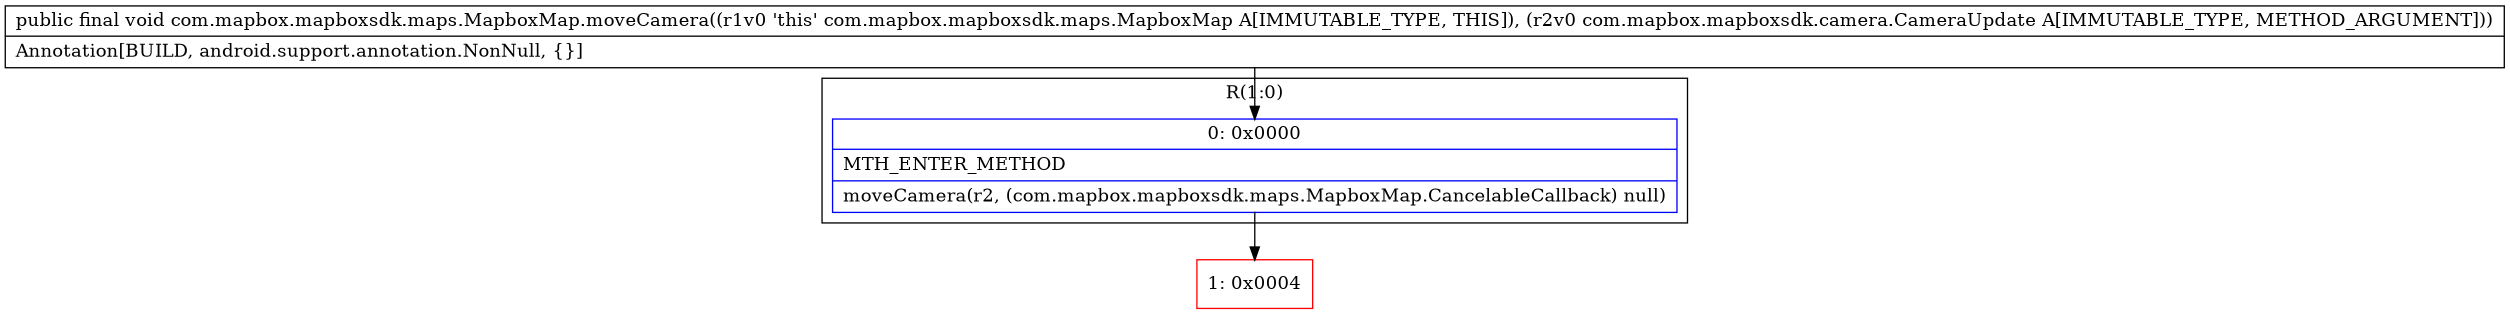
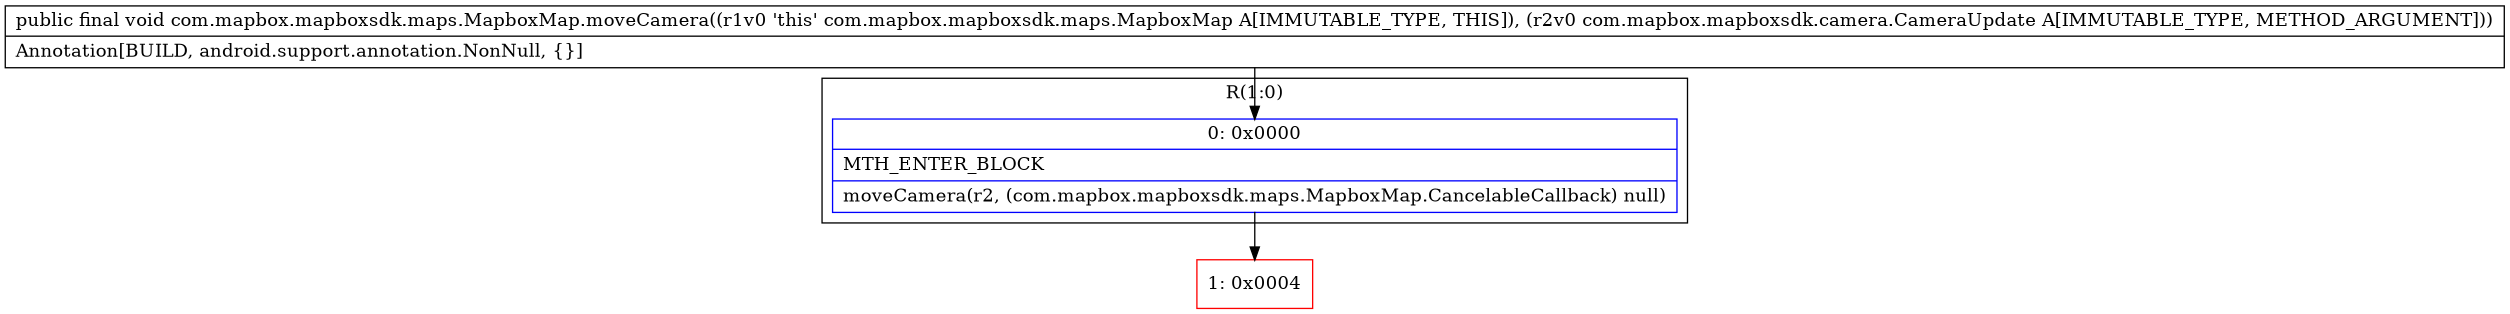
(955, 164) -> (944, 164)
